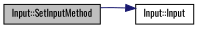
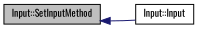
(113, 8) -> (123, 21)
